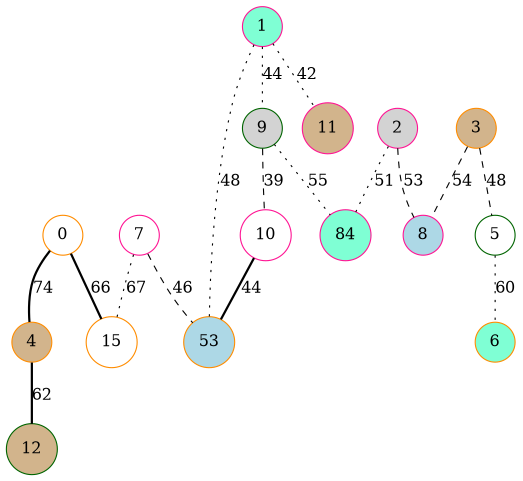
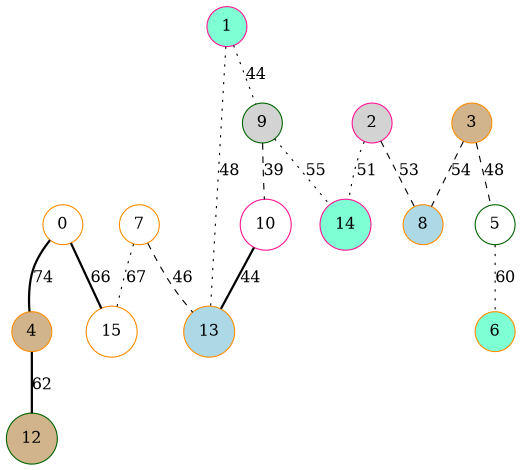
(328, 128) -> none
(139, 235) -> (139, 225)
(346, 235) -> (346, 225)
(423, 235) -> (423, 225)
(209, 342) -> (209, 332)
